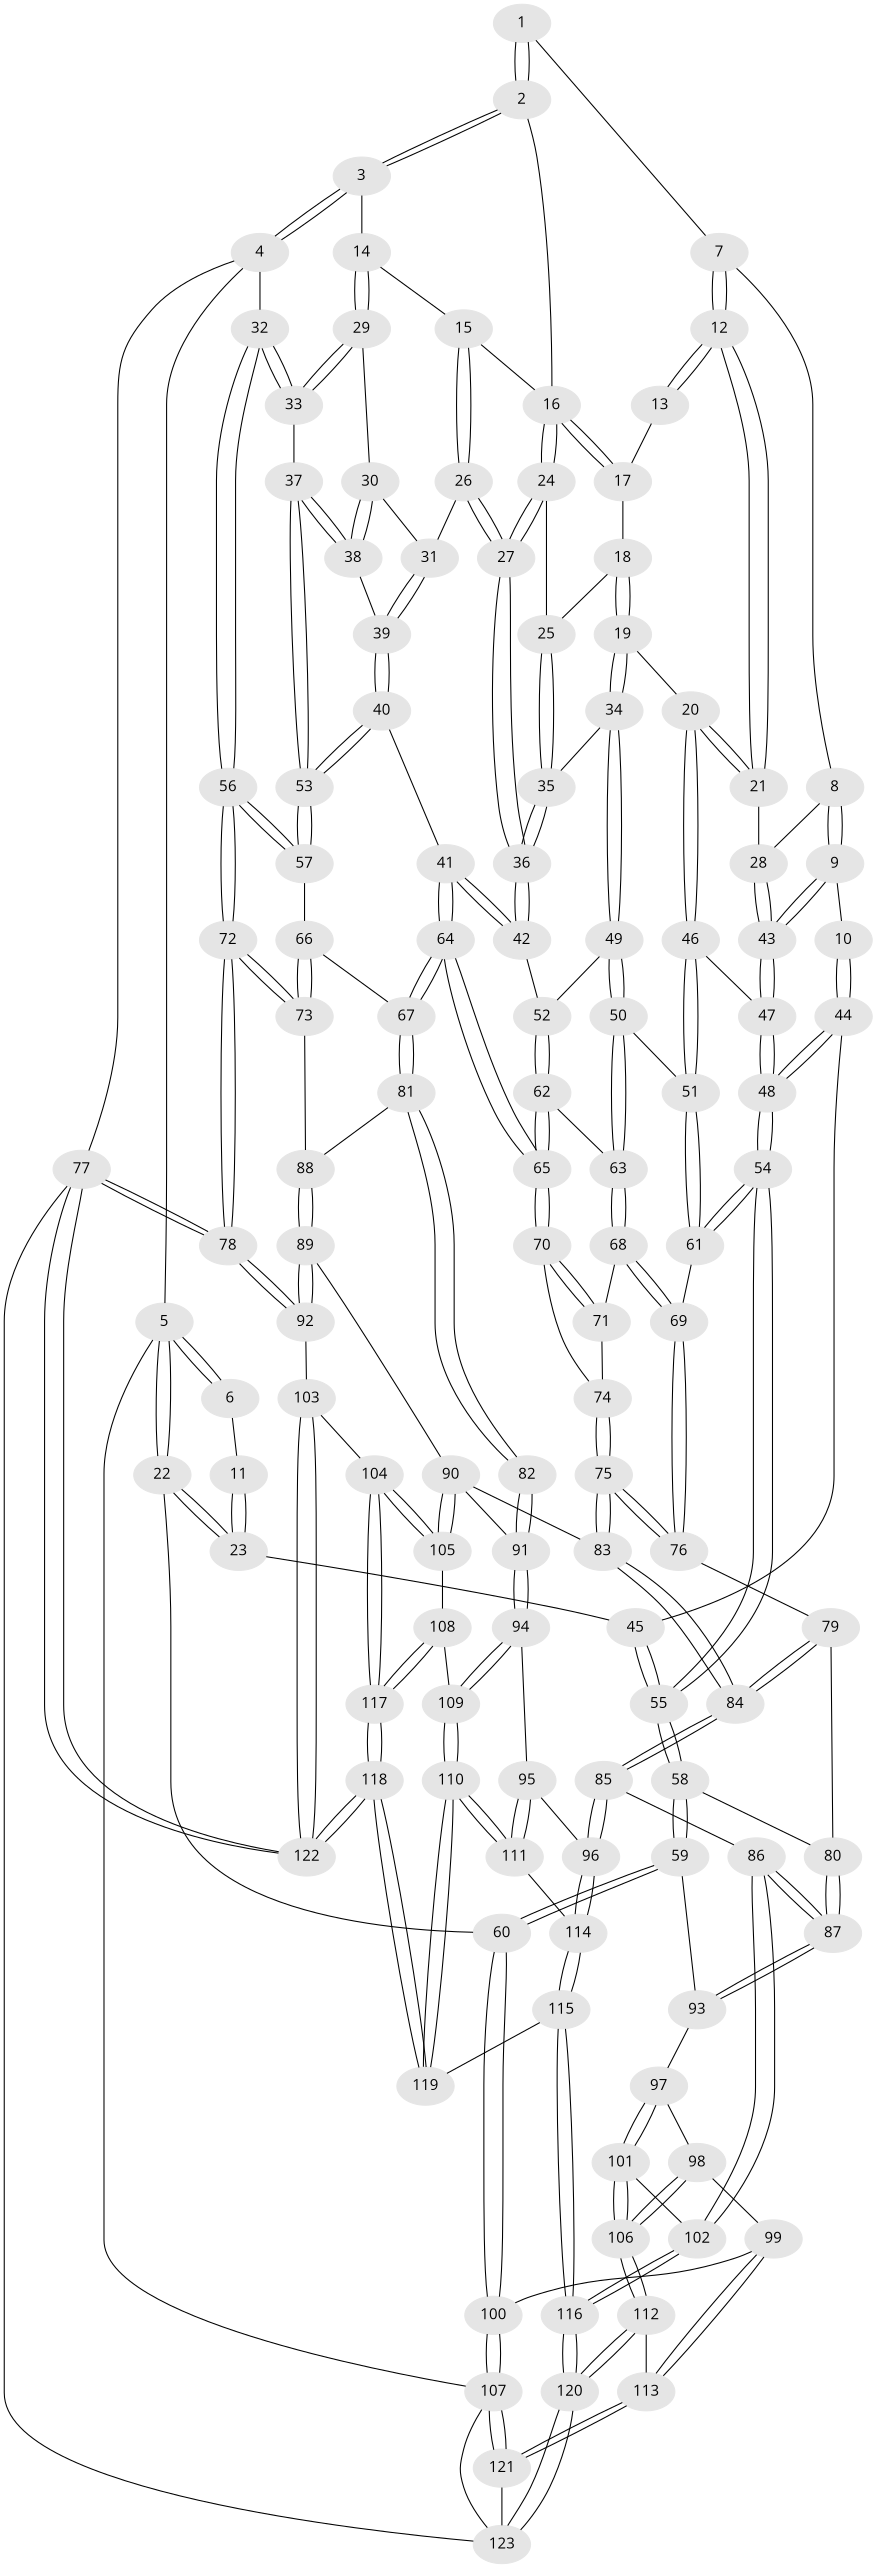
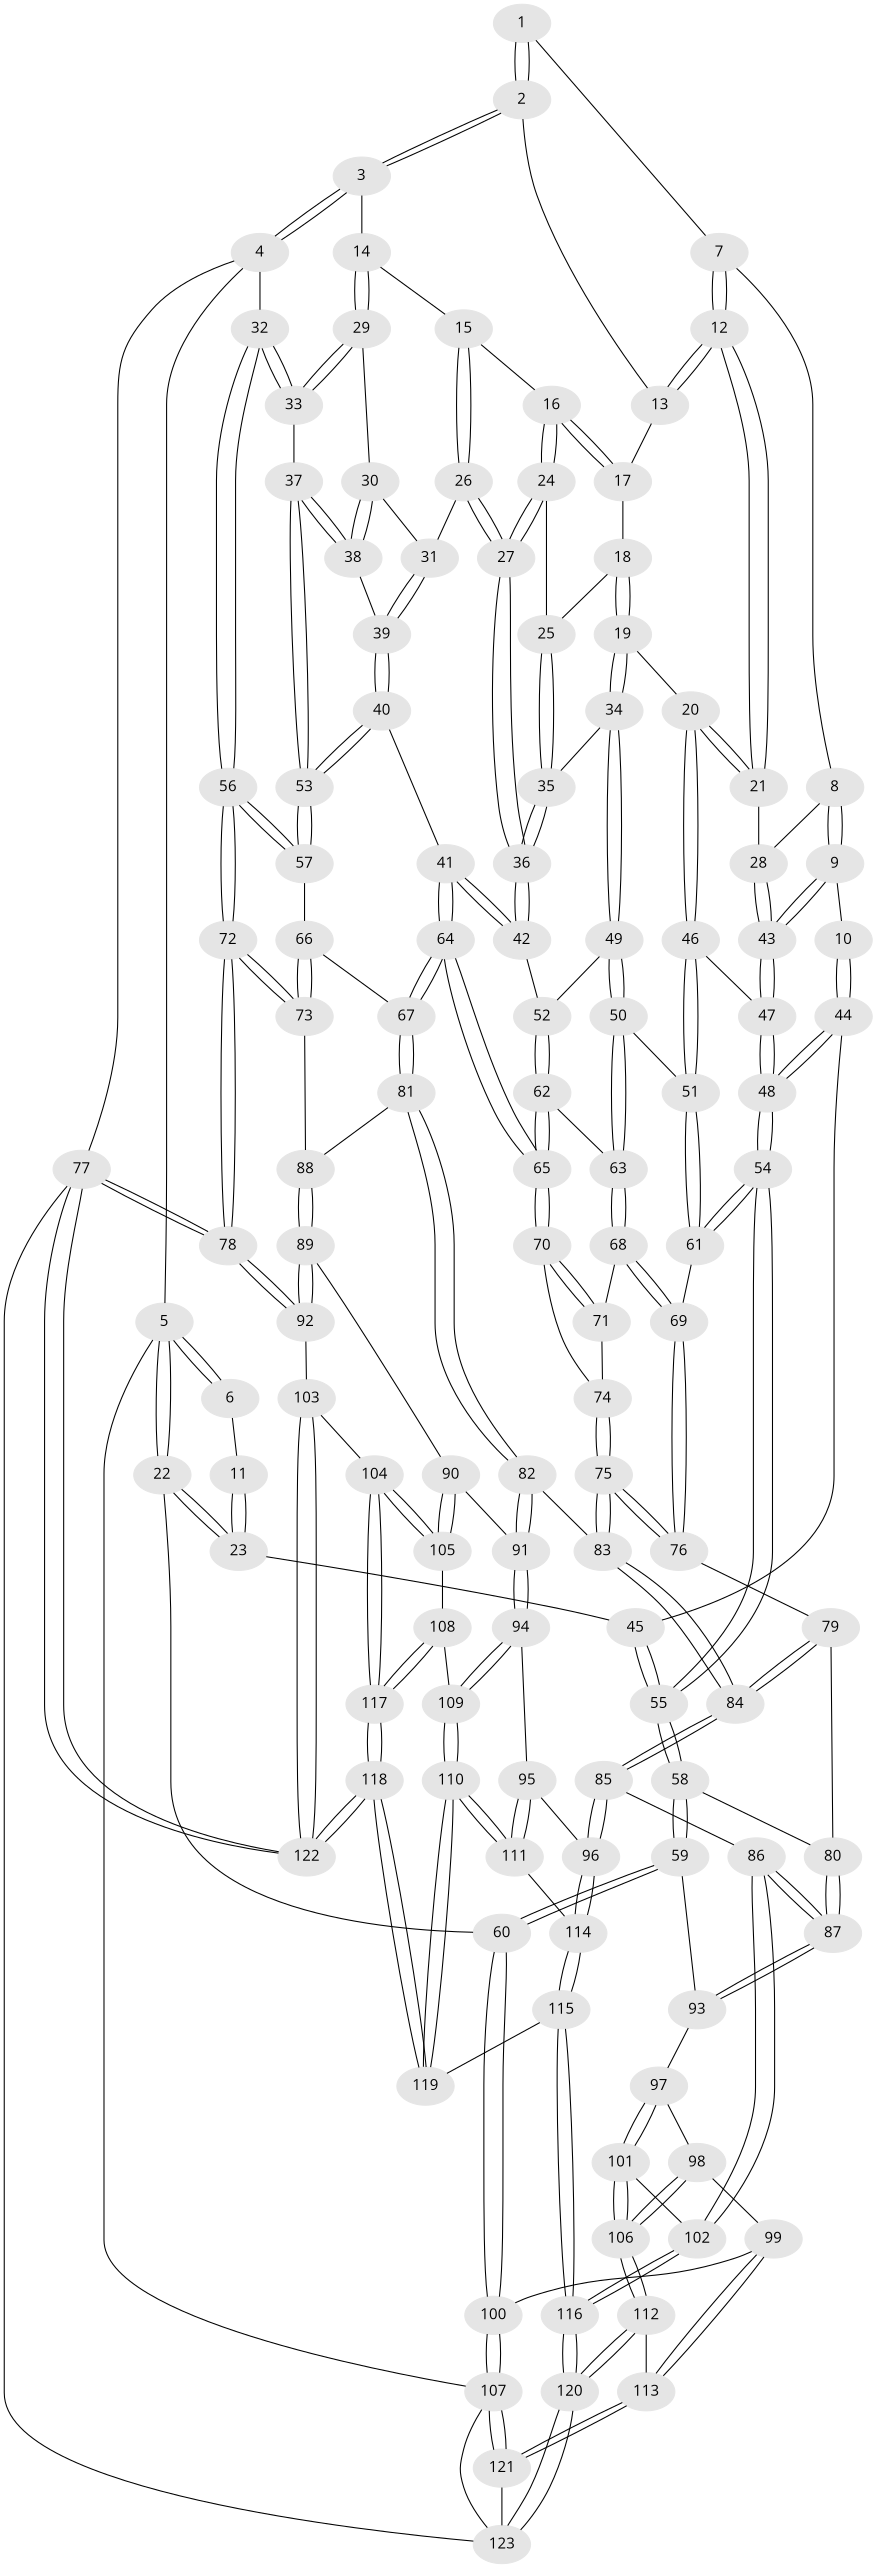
(547, 252) -> (567, 261)
(524, 1512) -> (565, 1513)
